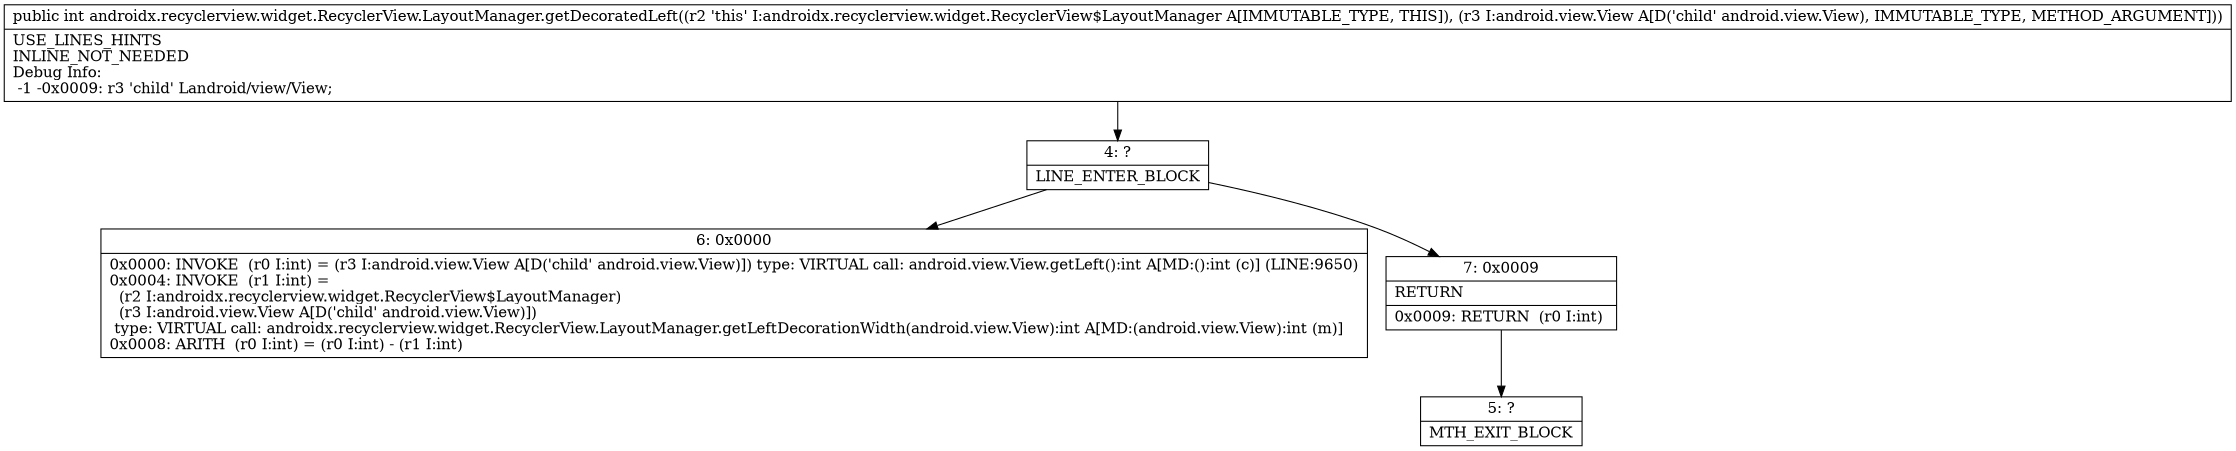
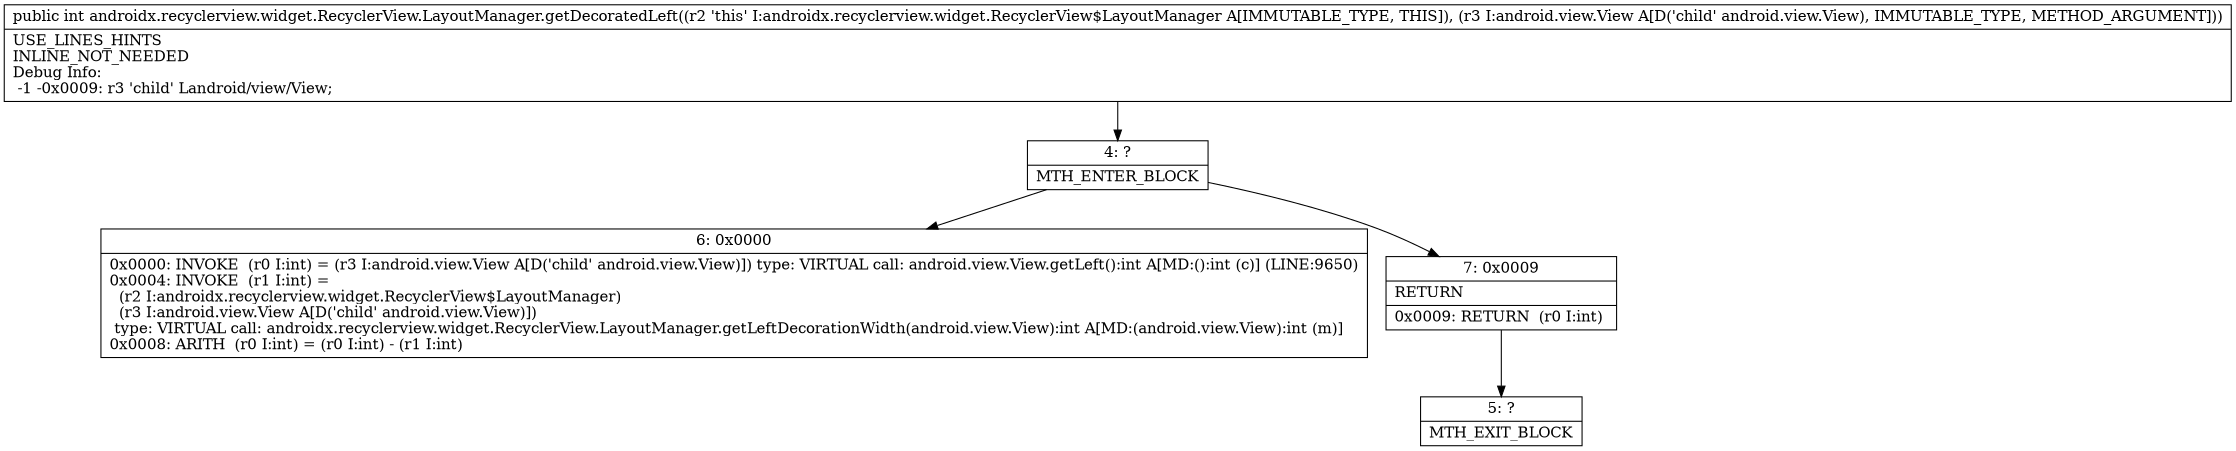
(1118, 177) -> (1118, 177)
